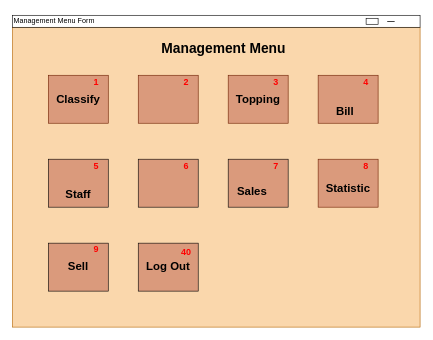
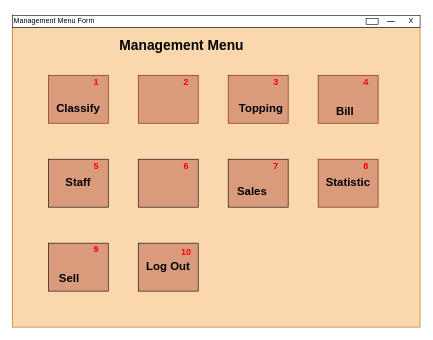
none -> (411, 21)
(224, 48) -> (182, 45)
(78, 99) -> (78, 108)
(258, 99) -> (261, 108)
(348, 189) -> (348, 183)
(78, 195) -> (78, 183)
(186, 252) -> (186, 252)
(78, 267) -> (69, 279)
